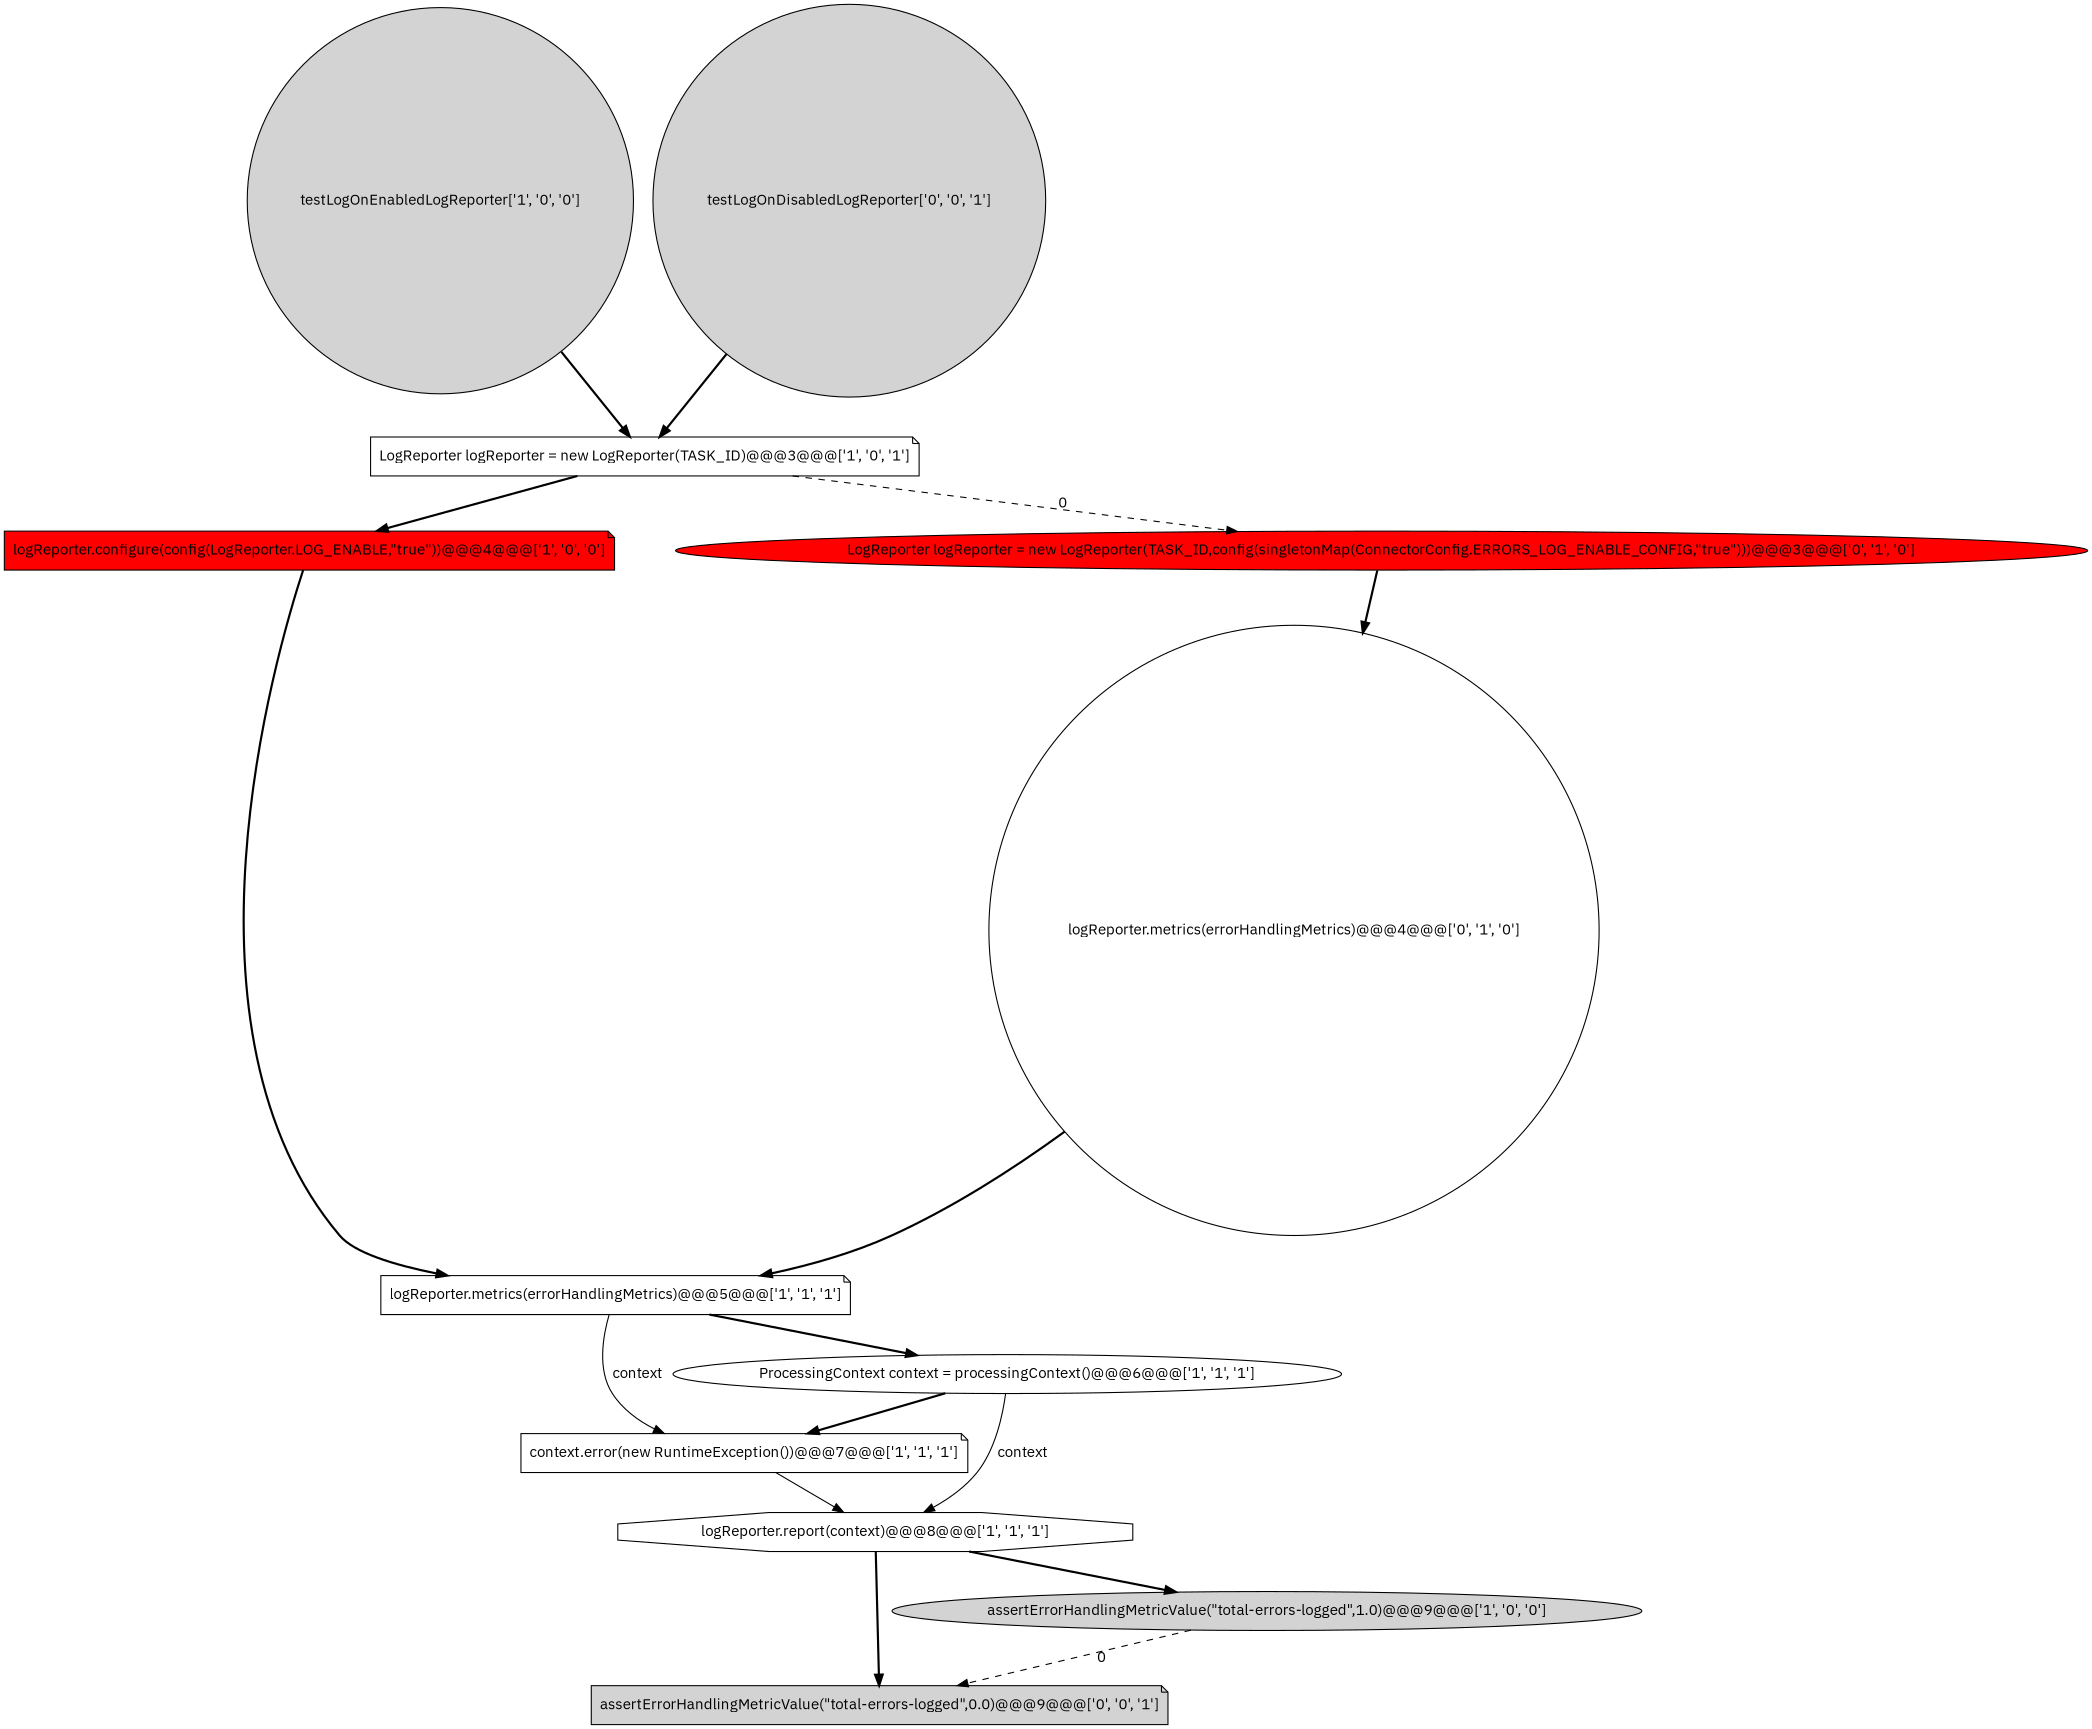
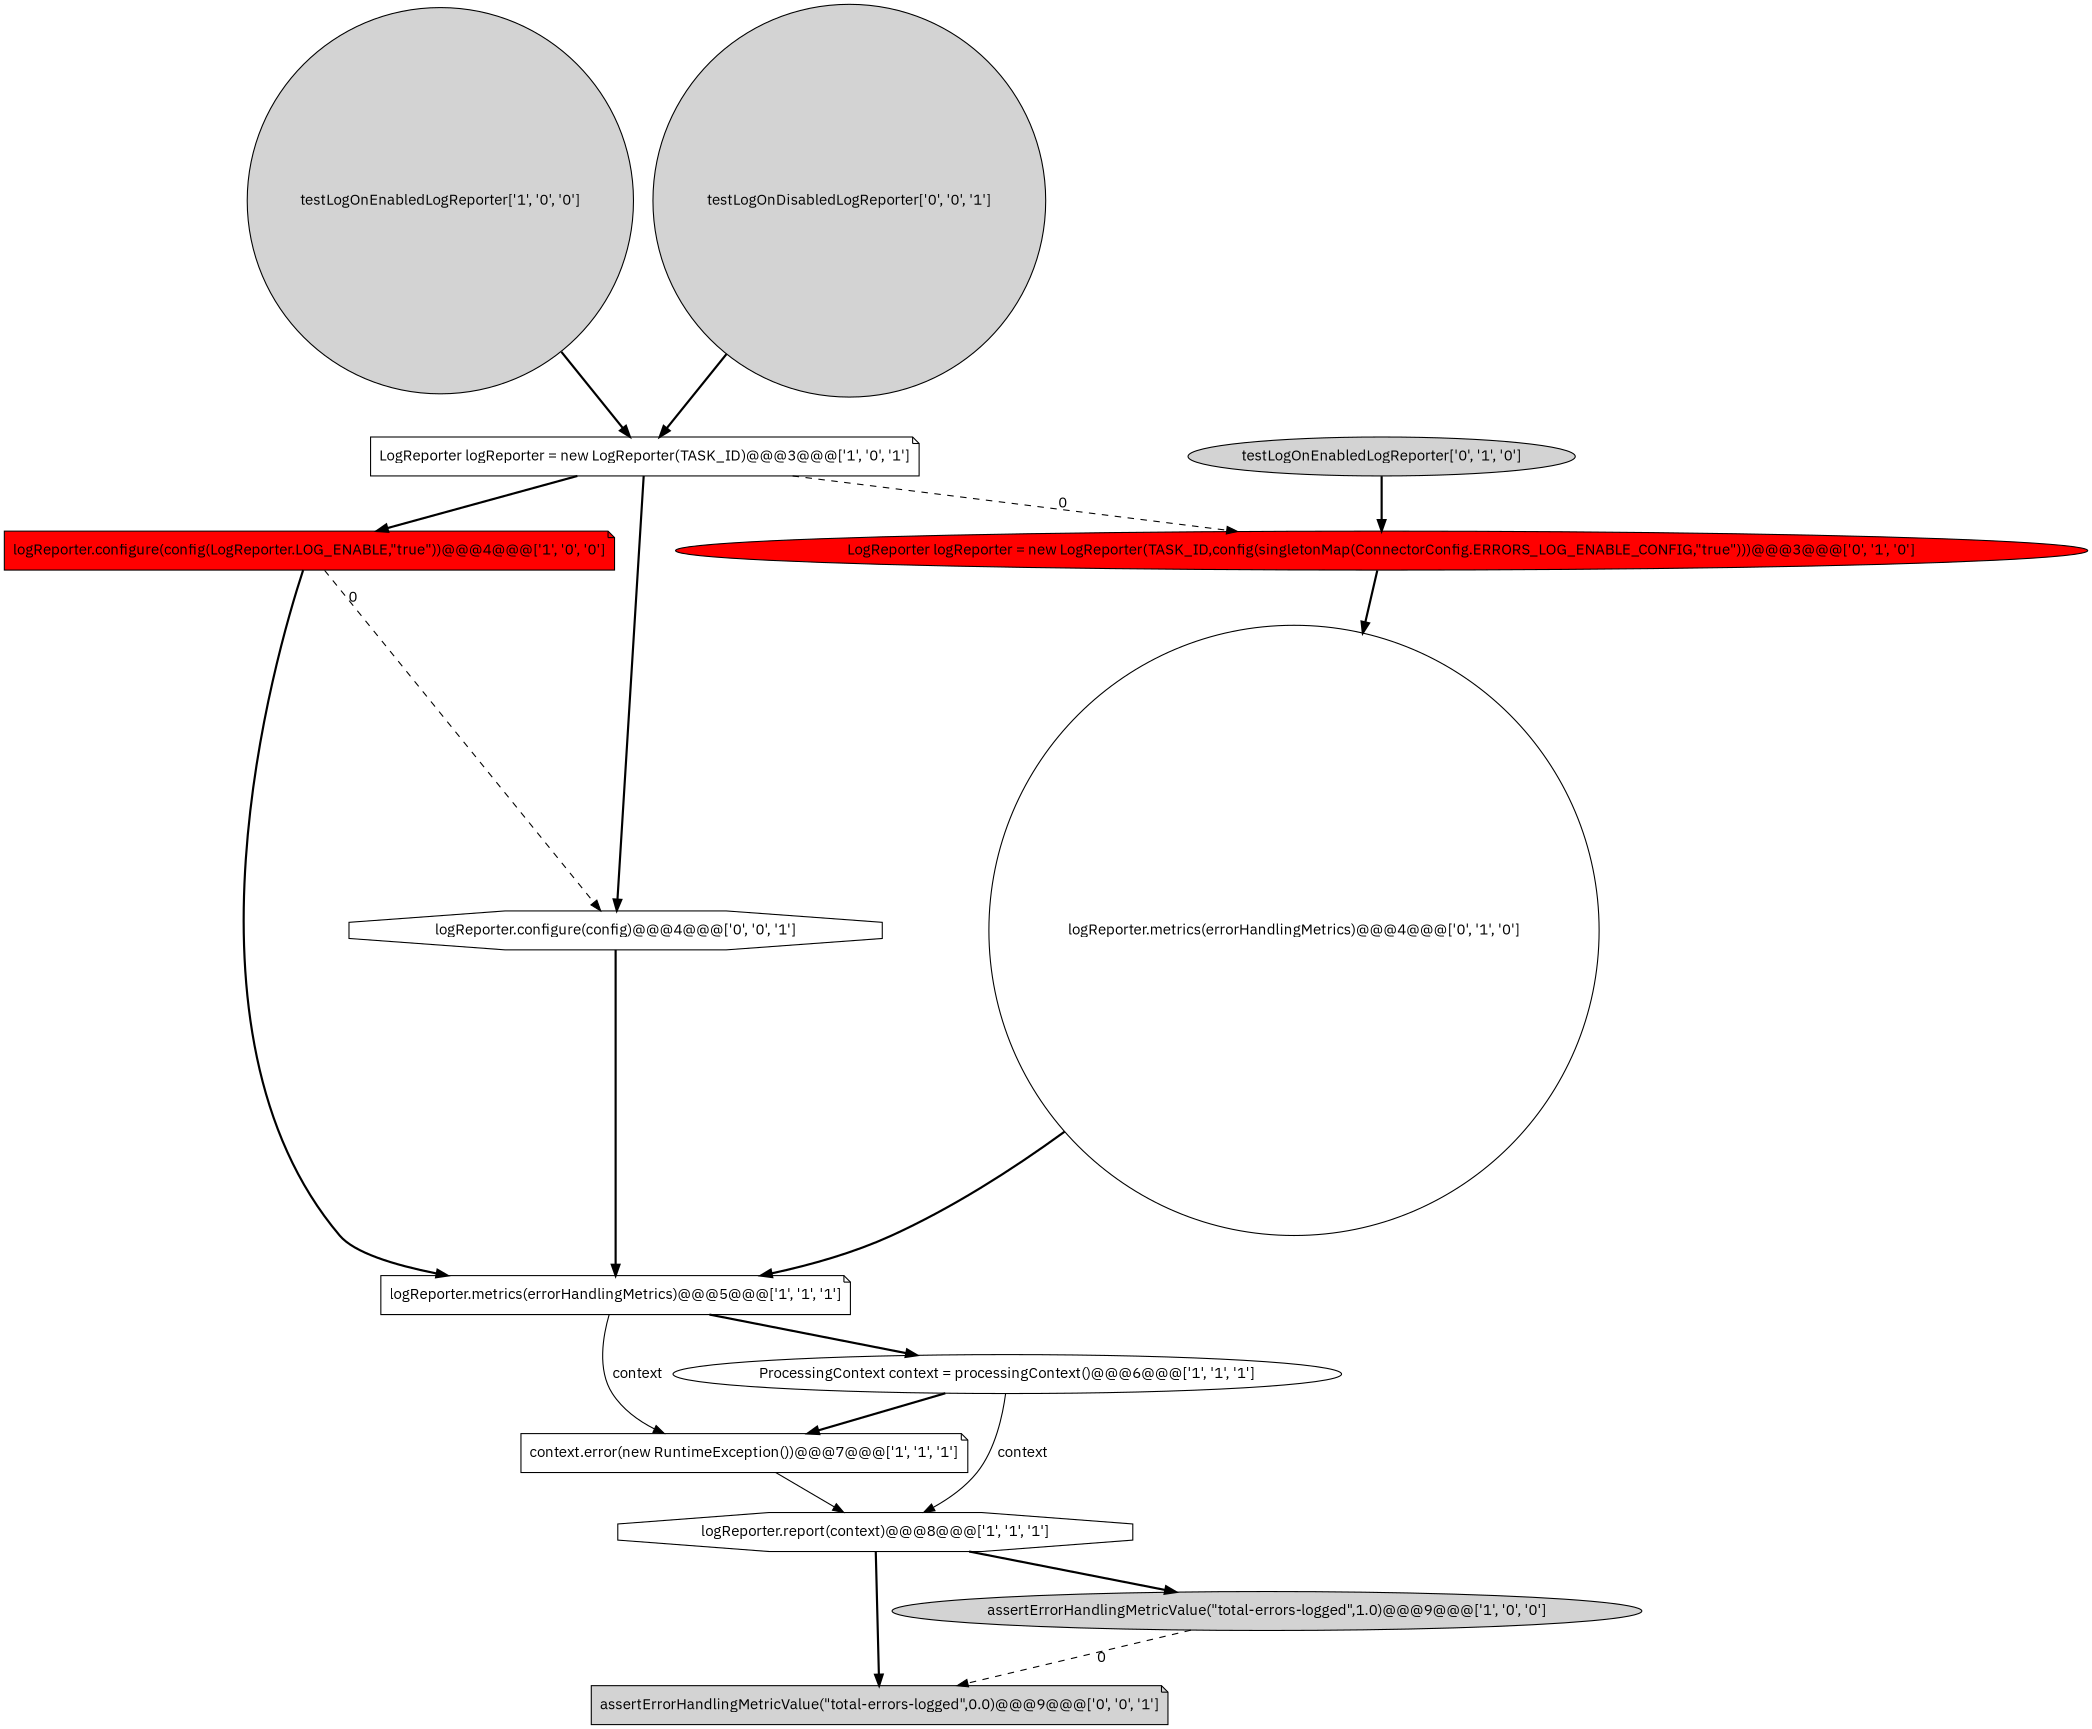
none -> (1382, 456)
none -> (616, 930)
